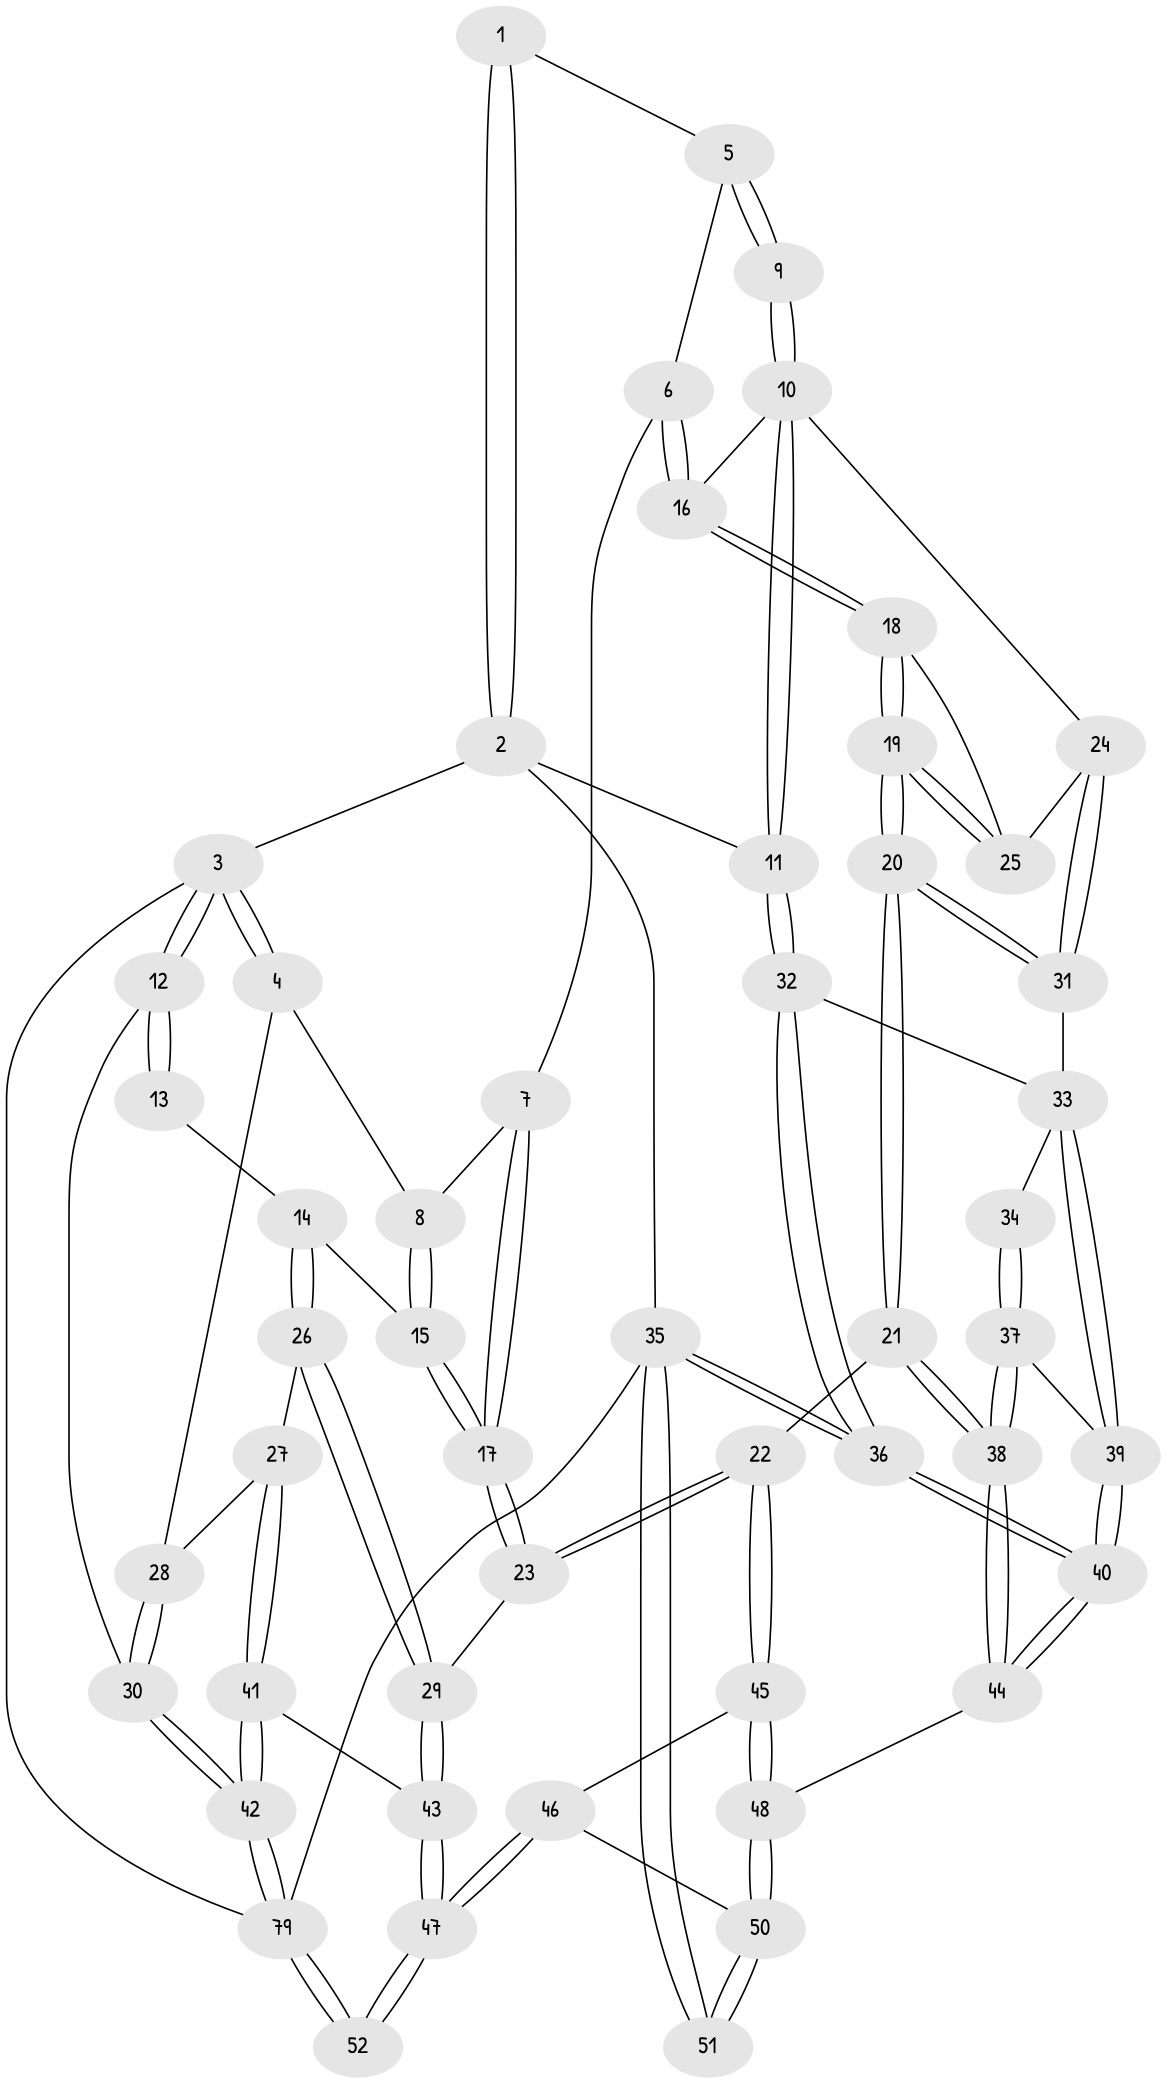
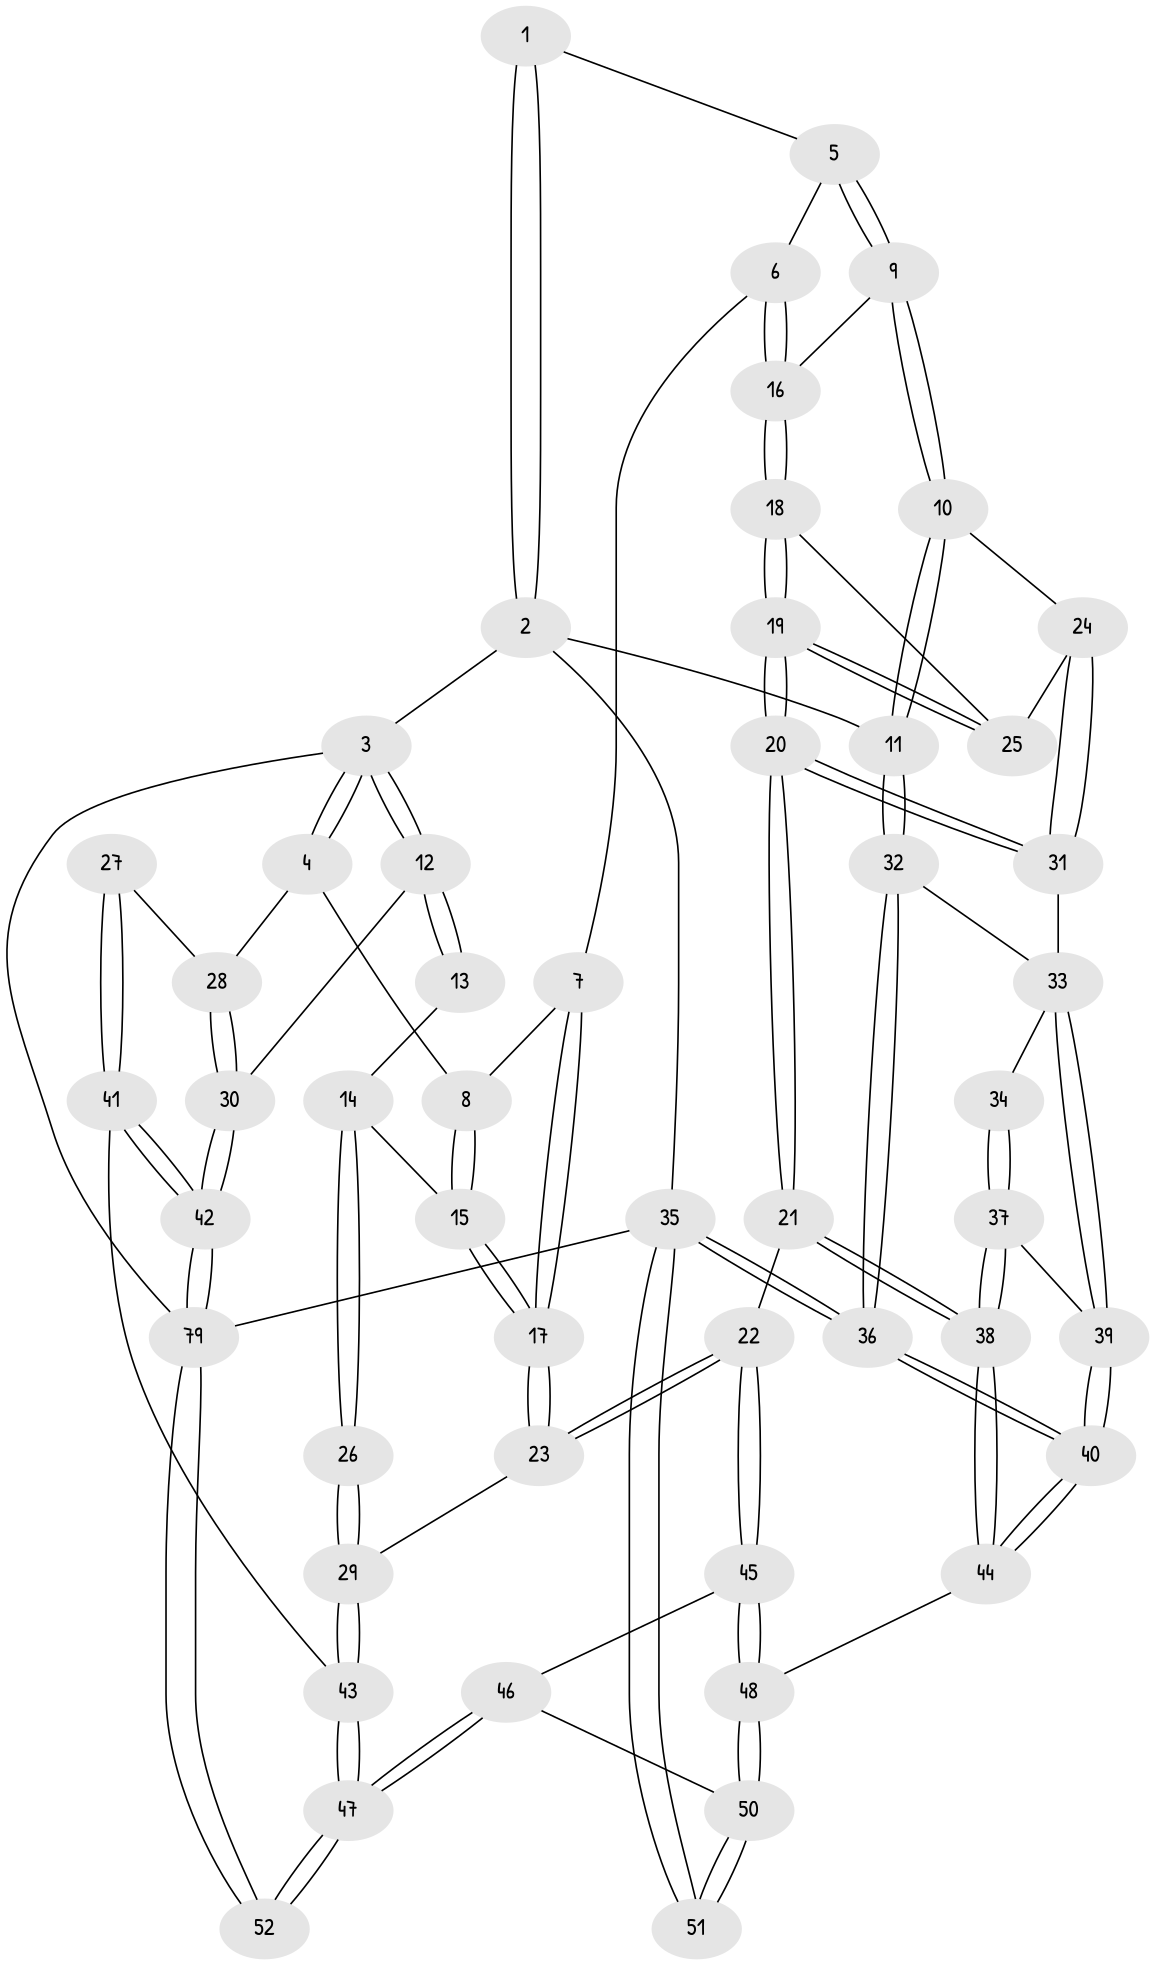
(734, 450) -> (835, 332)
(290, 1396) -> none
